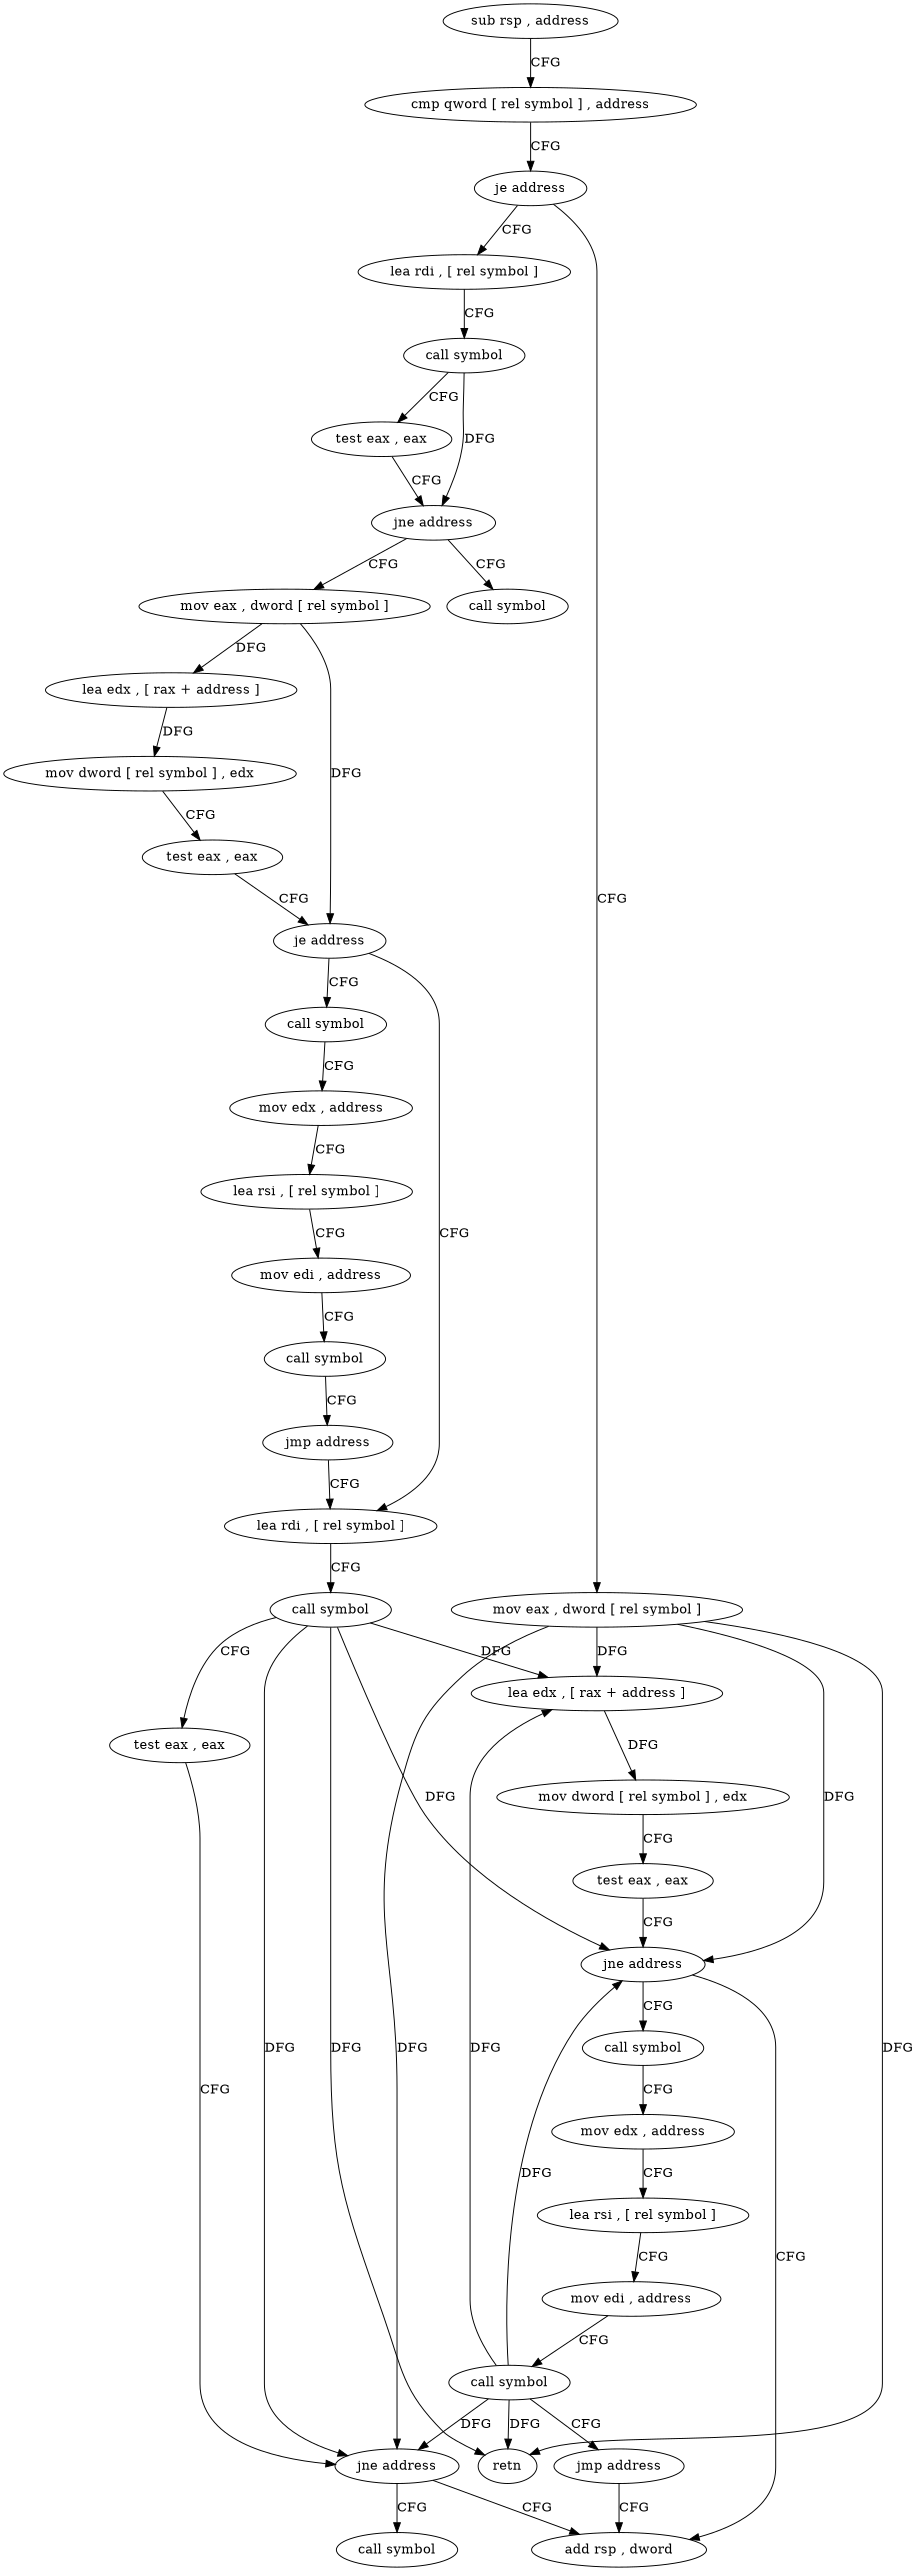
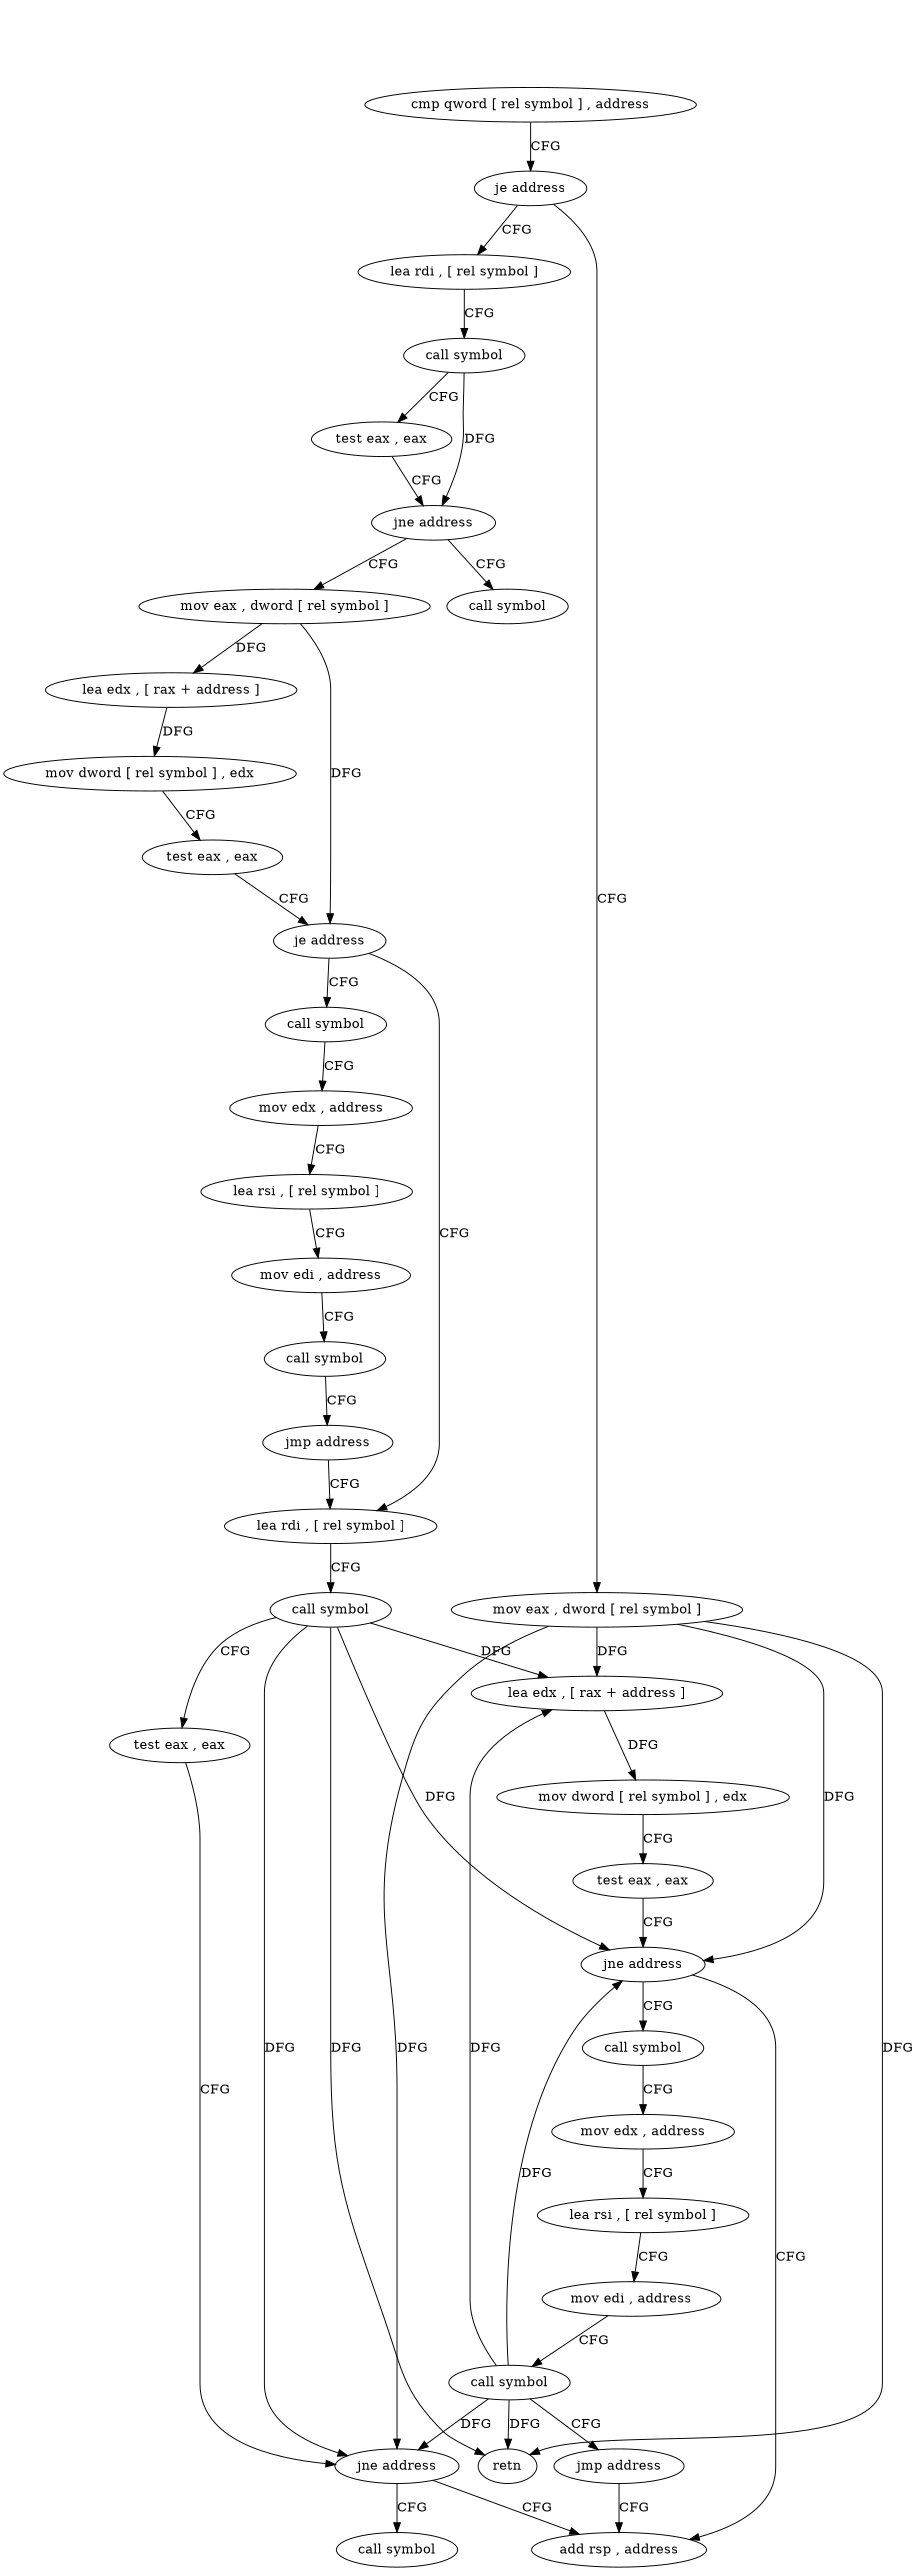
(531, 21) -> none
(619, 2550) -> (619, 2550)
